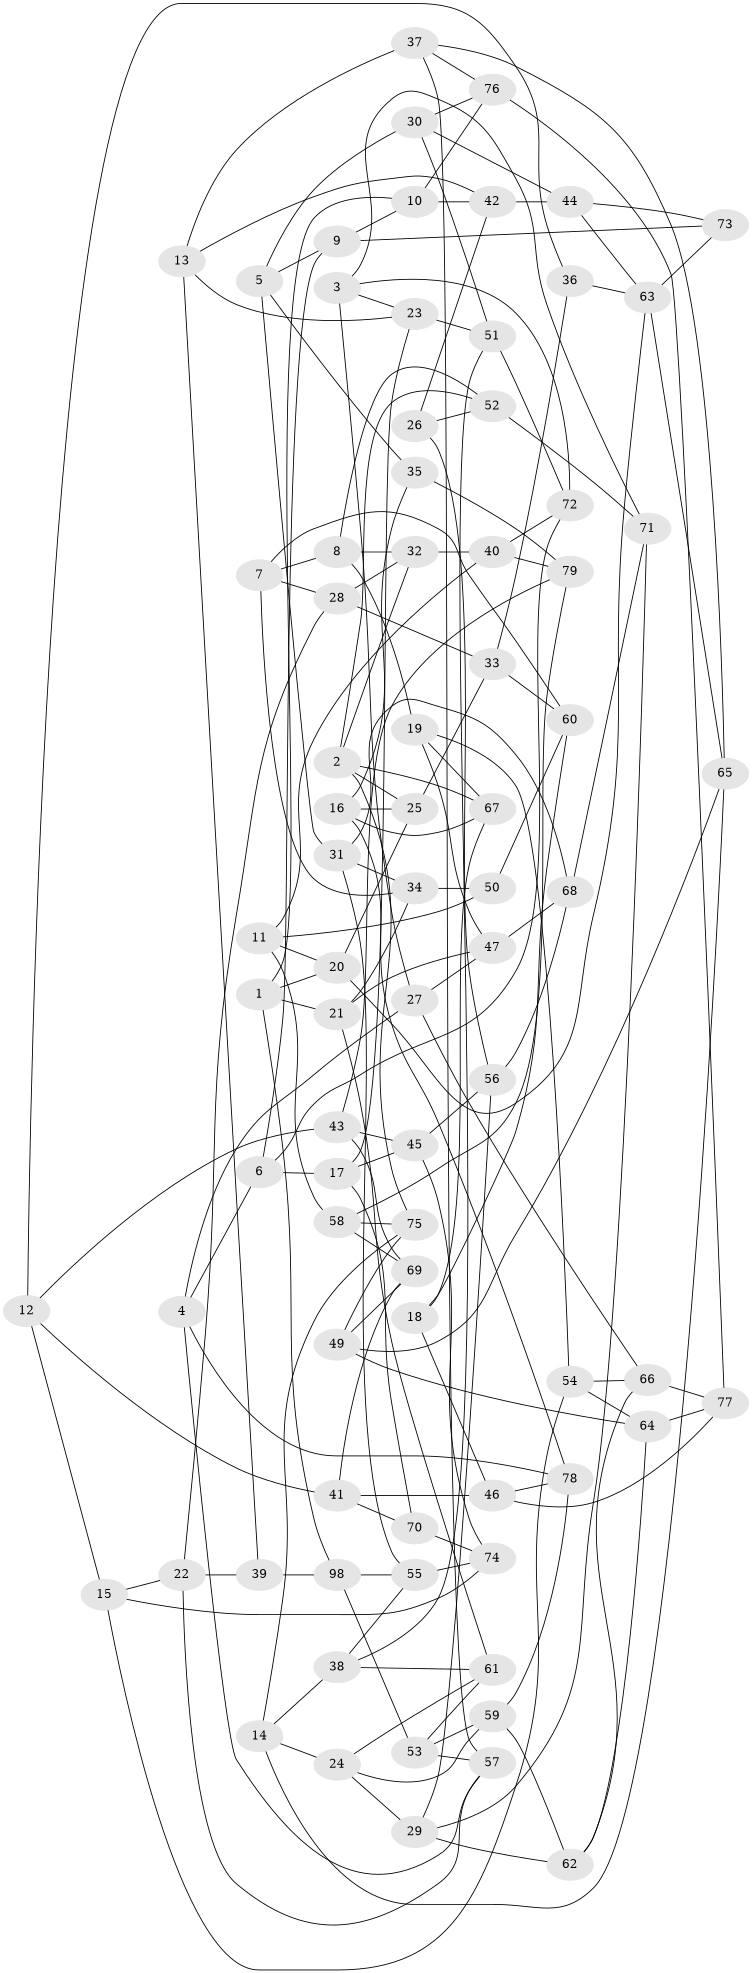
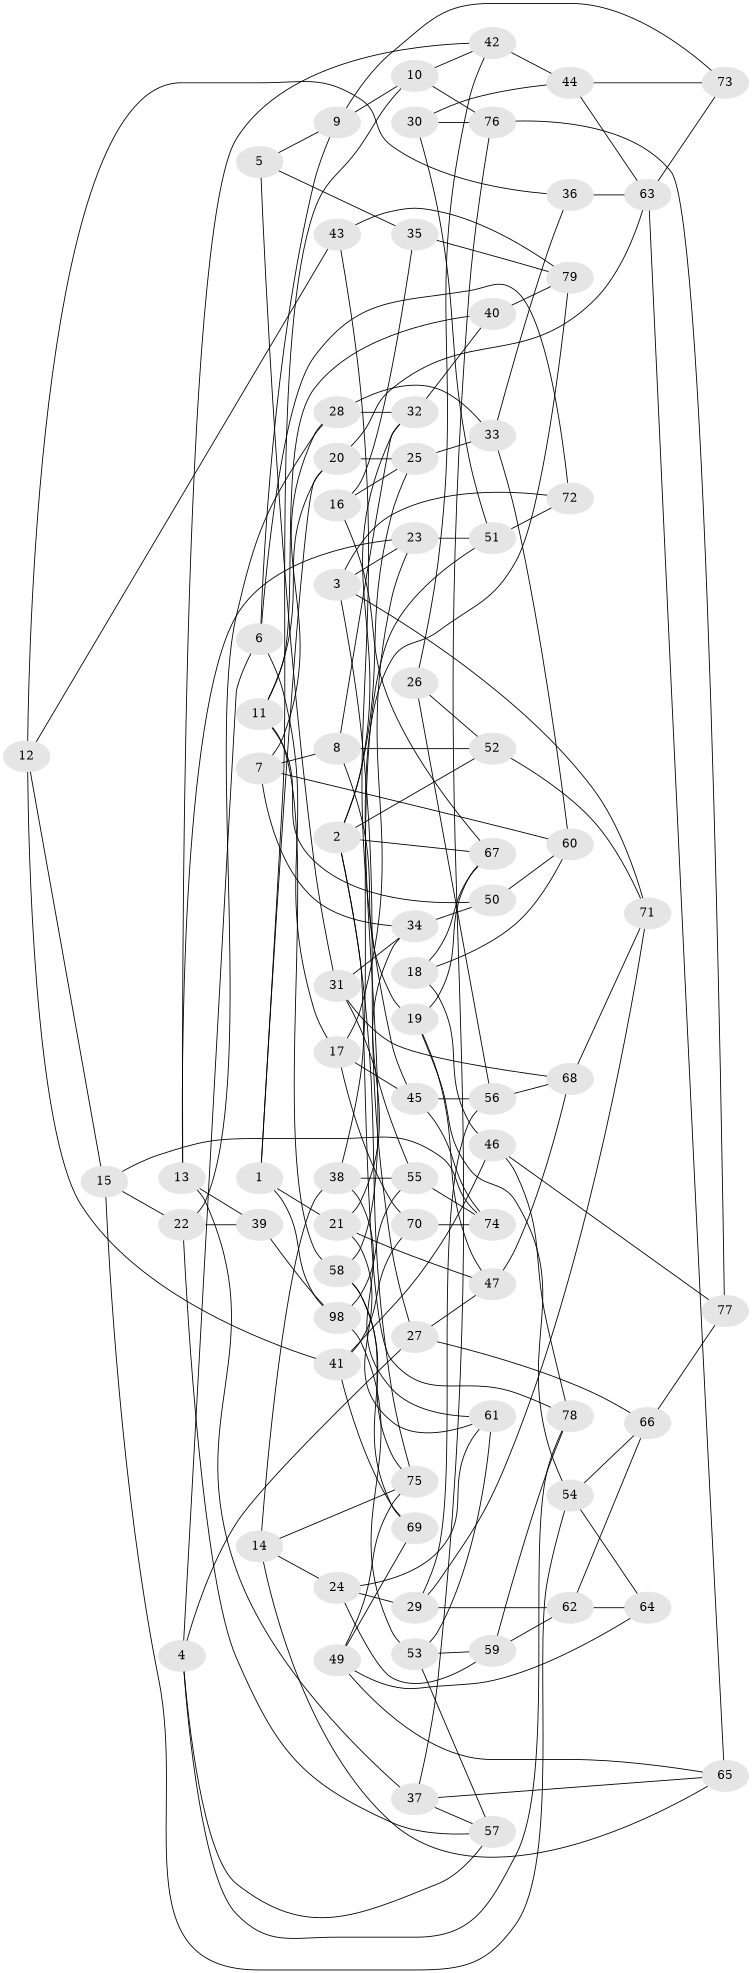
(318, 186) -> none
(531, 529) -> none
(434, 1112) -> (366, 1124)
(383, 1231) -> none
(688, 1415) -> none
